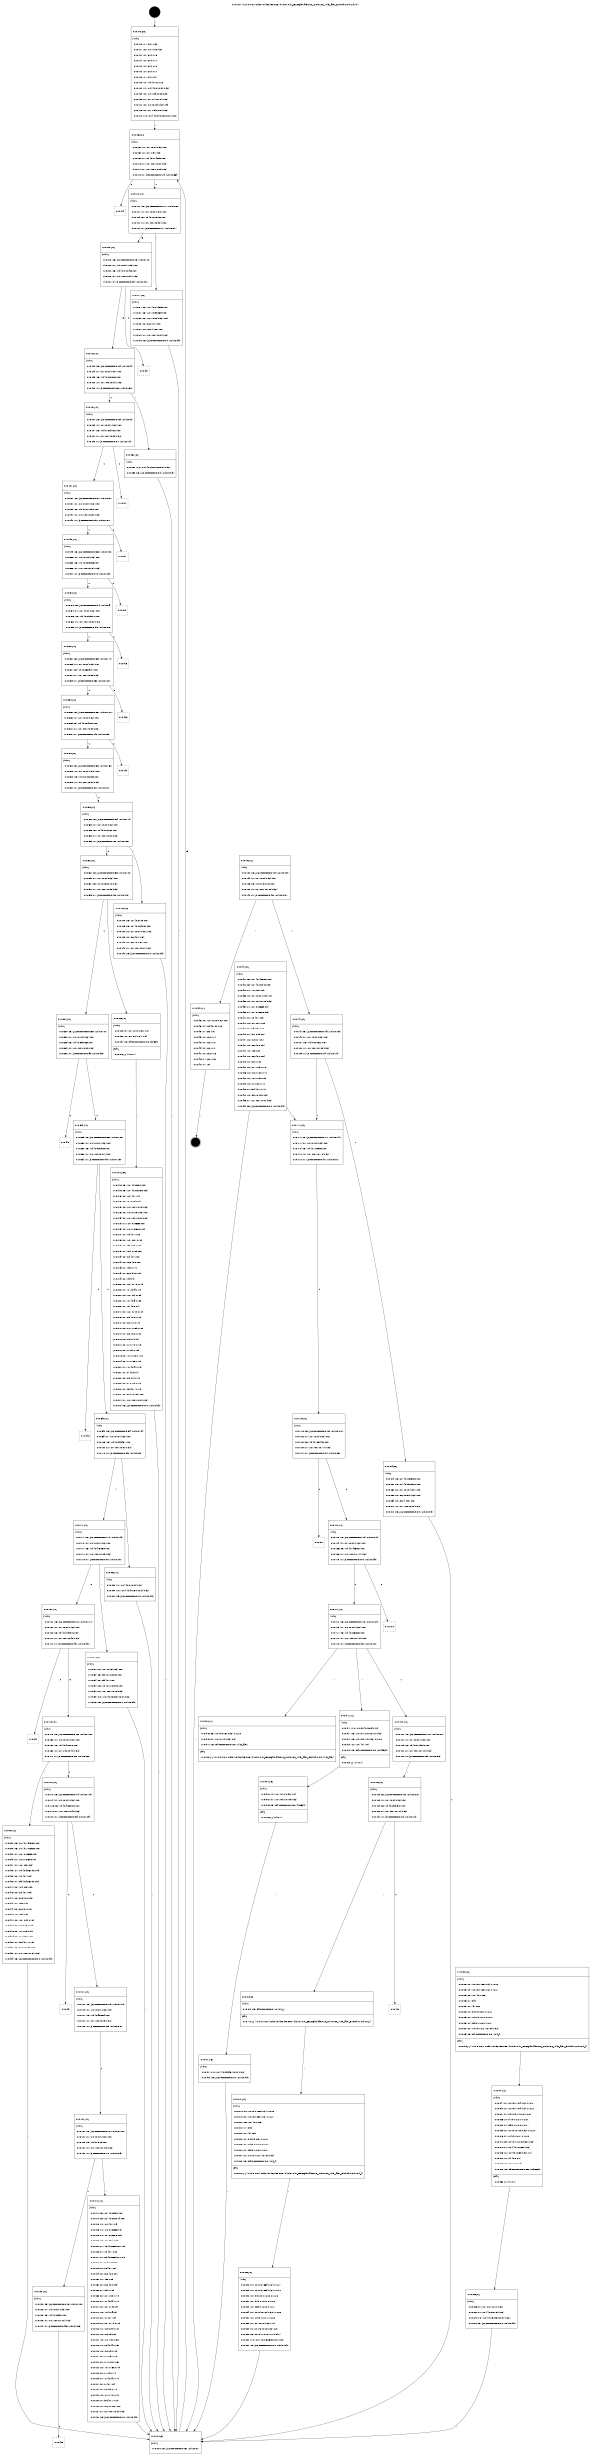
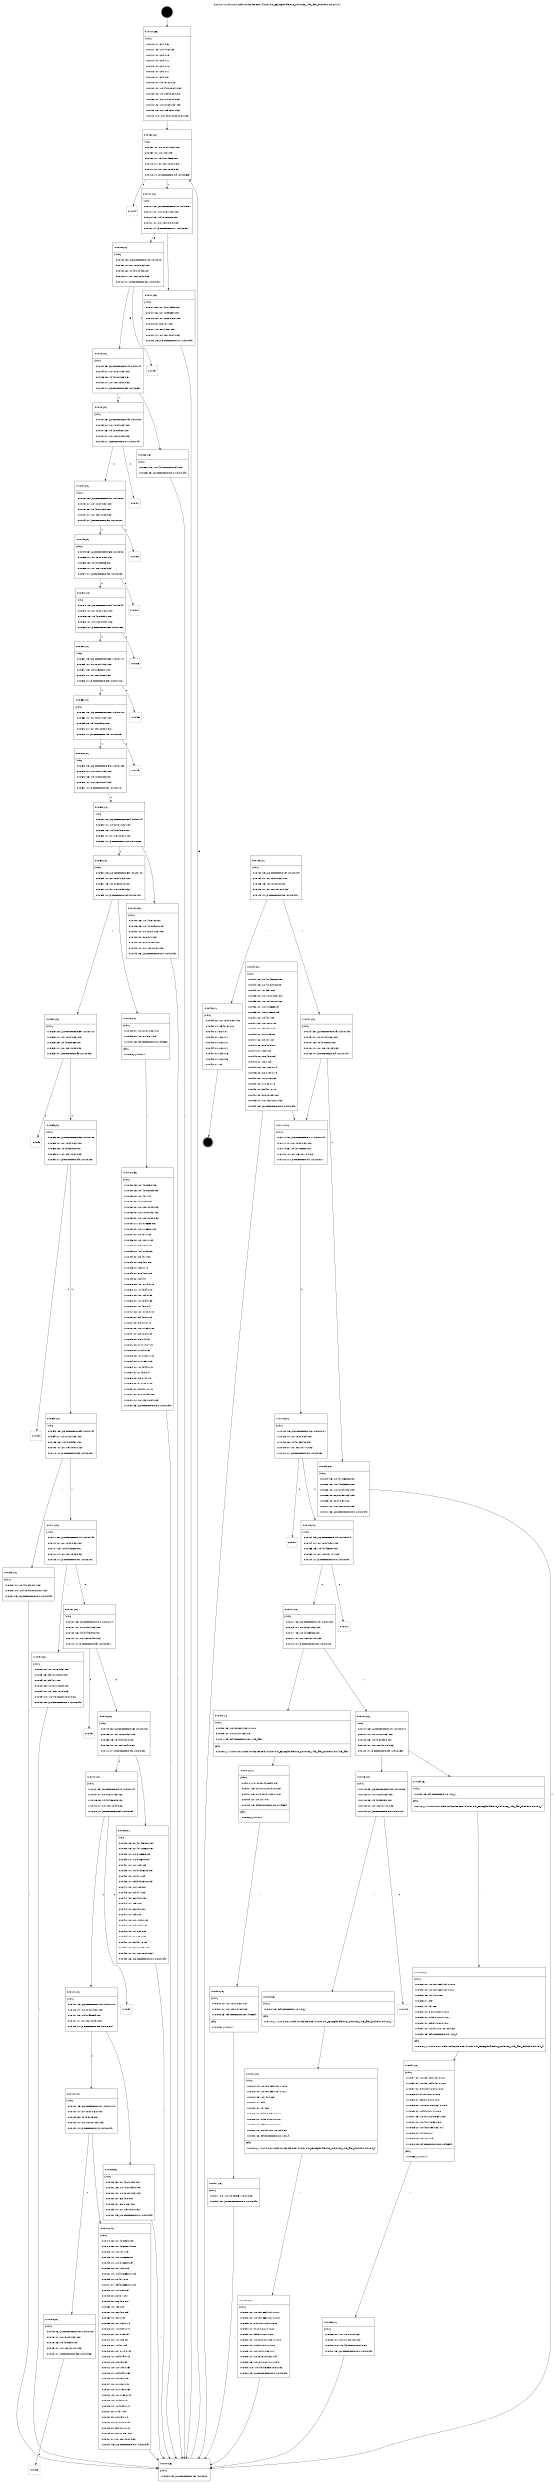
(359, 1679) -> (274, 1760)
(401, 1680) -> (363, 1680)
none -> (478, 1794)
none -> (129, 2192)
